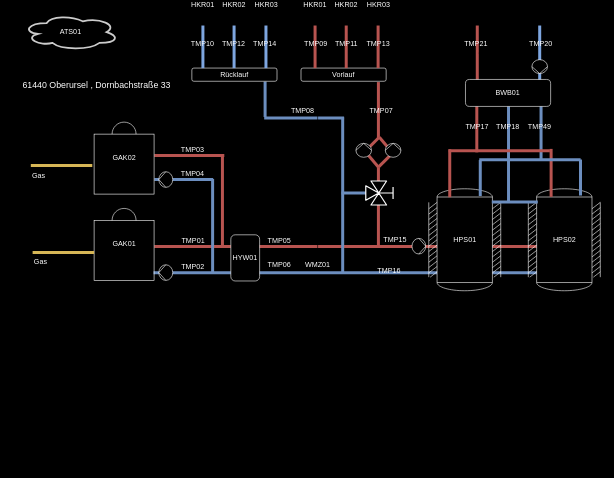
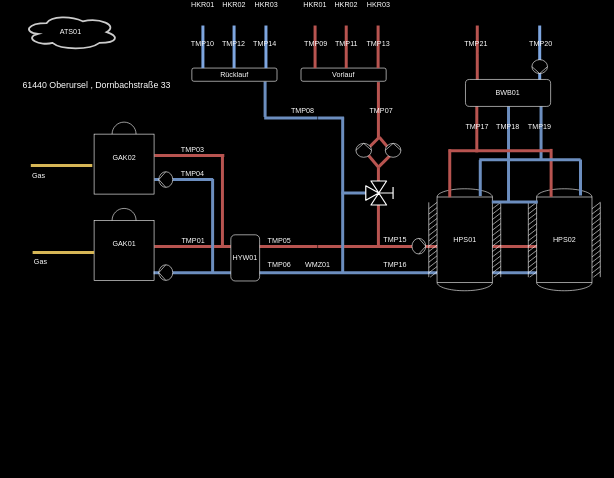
(540, 127) -> (540, 127)
(193, 271) -> none
(389, 275) -> (395, 269)
